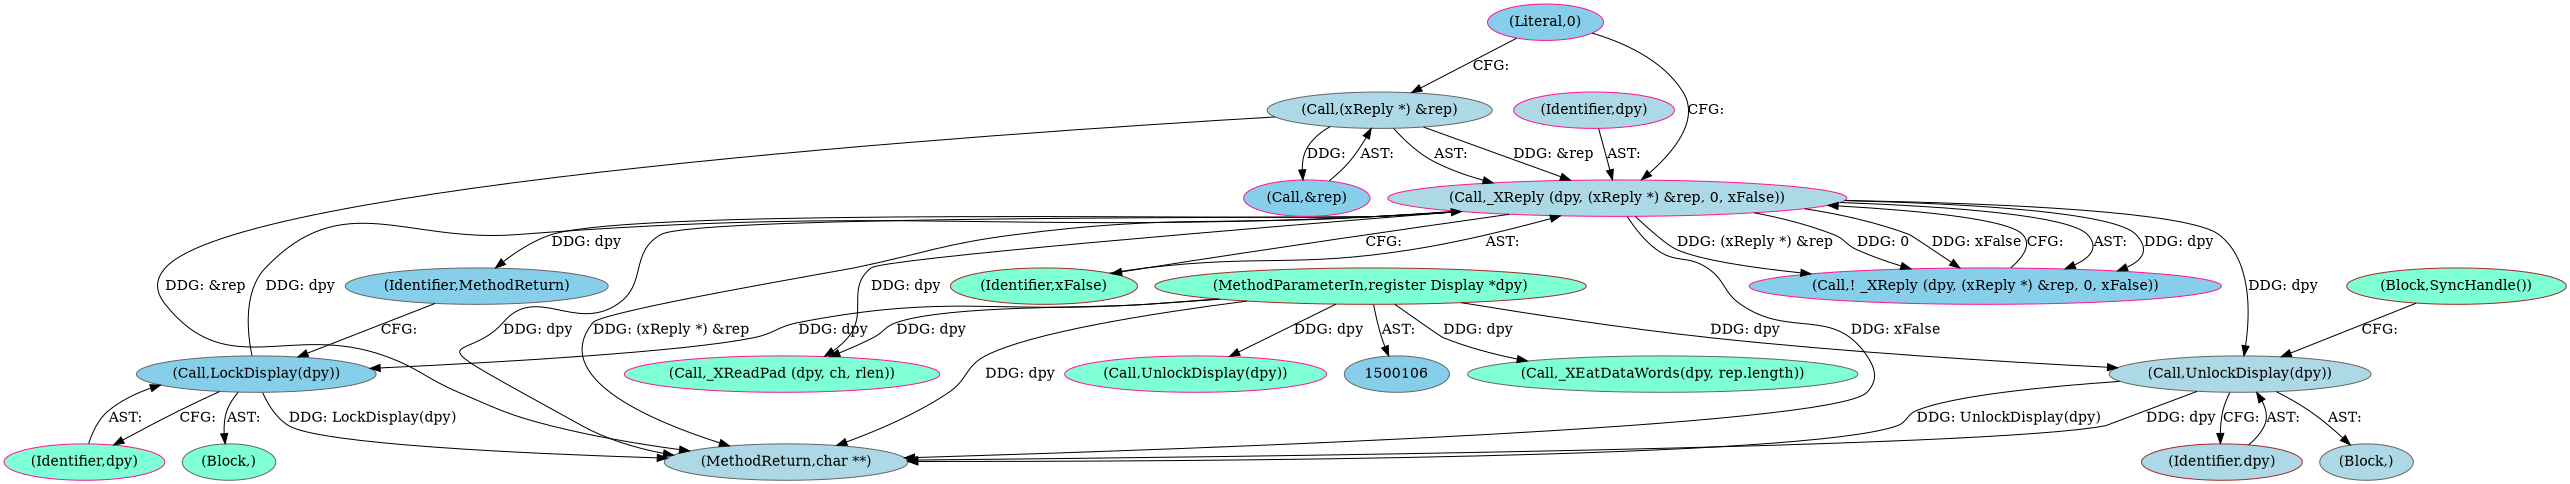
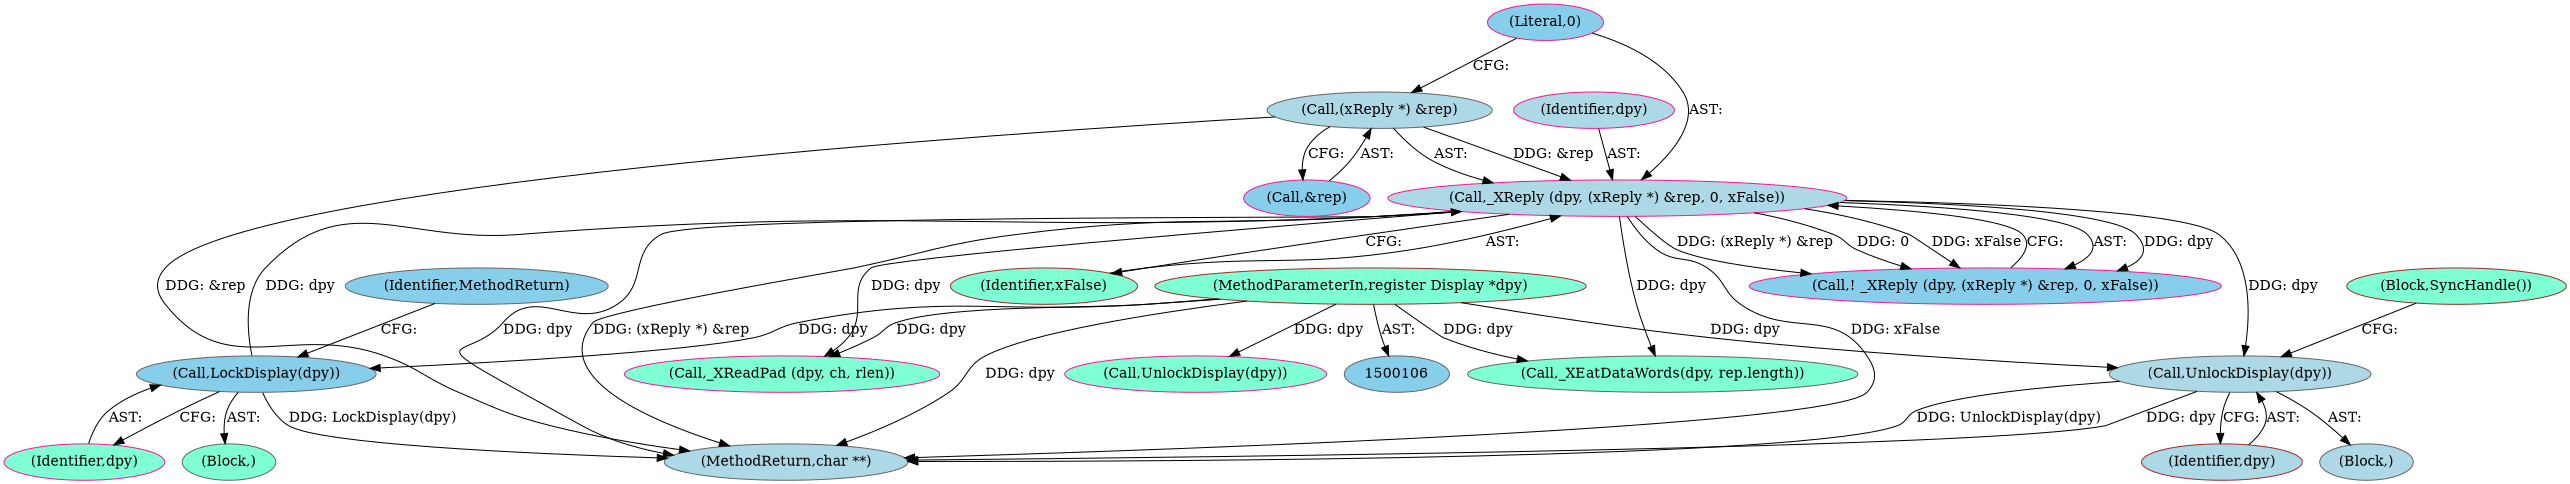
(1708, 110) -> (1708, 110)
(1329, 154) -> (1329, 154)
(979, 217) -> (1631, 283)
